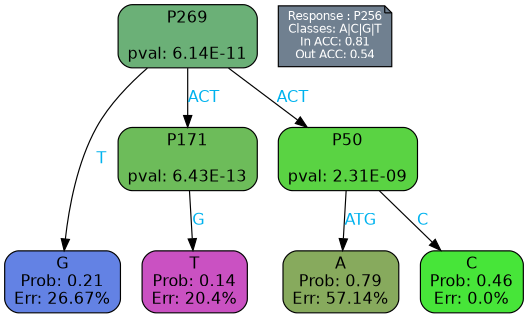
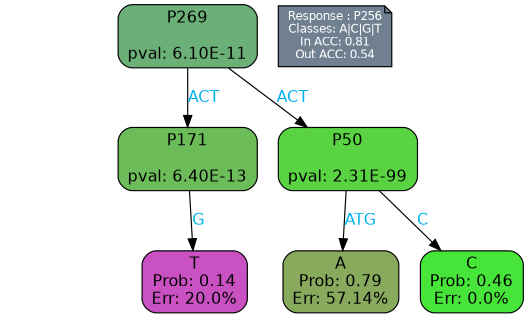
(188, 36) -> (188, 36)
(188, 159) -> (188, 159)
(348, 159) -> (348, 159)
(63, 282) -> none
(195, 282) -> (195, 282)
